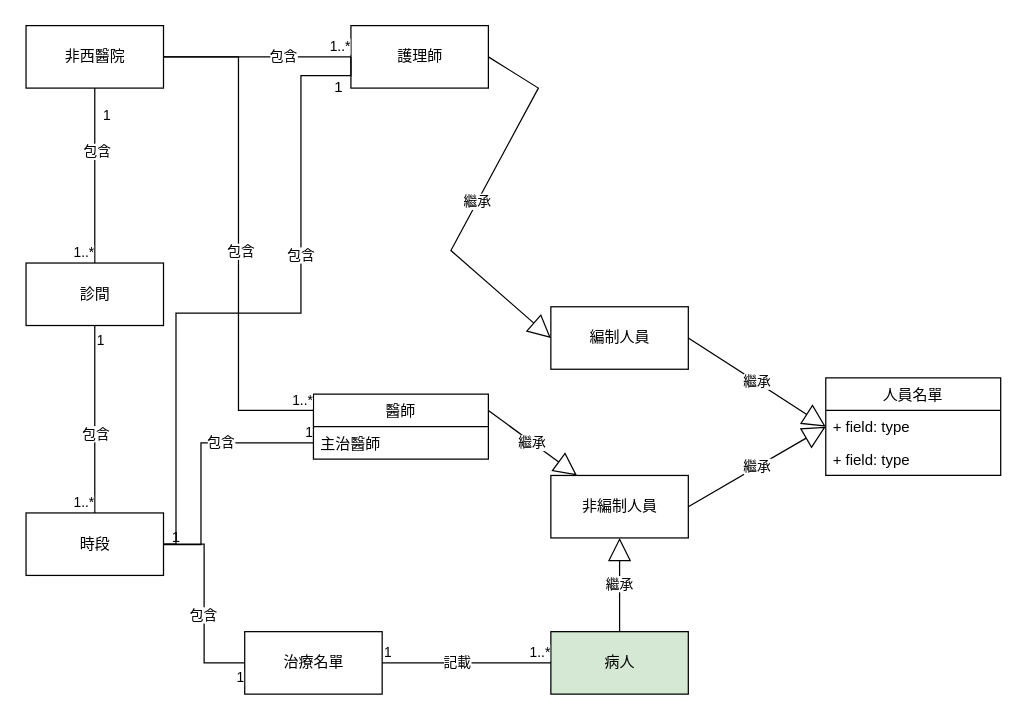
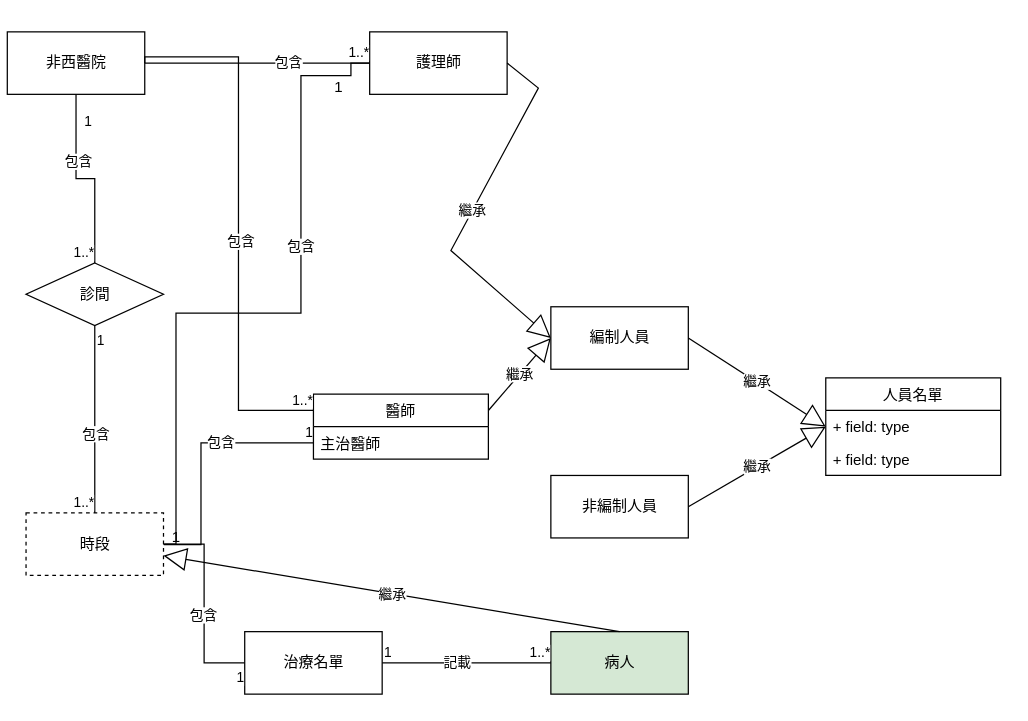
(94, 57) -> (76, 63)
(419, 57) -> (438, 63)
(94, 294) -> (94, 294)
(525, 437) -> (513, 382)
(94, 544) -> (94, 544)
(619, 597) -> (403, 596)
